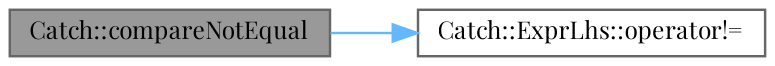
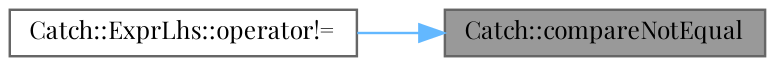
(361, 33) -> (388, 33)
